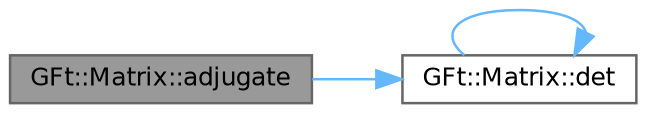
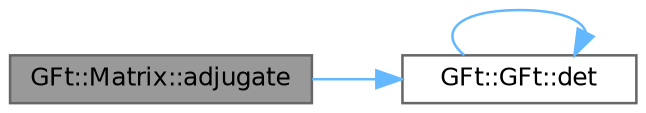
(519, 79) -> (519, 79)
